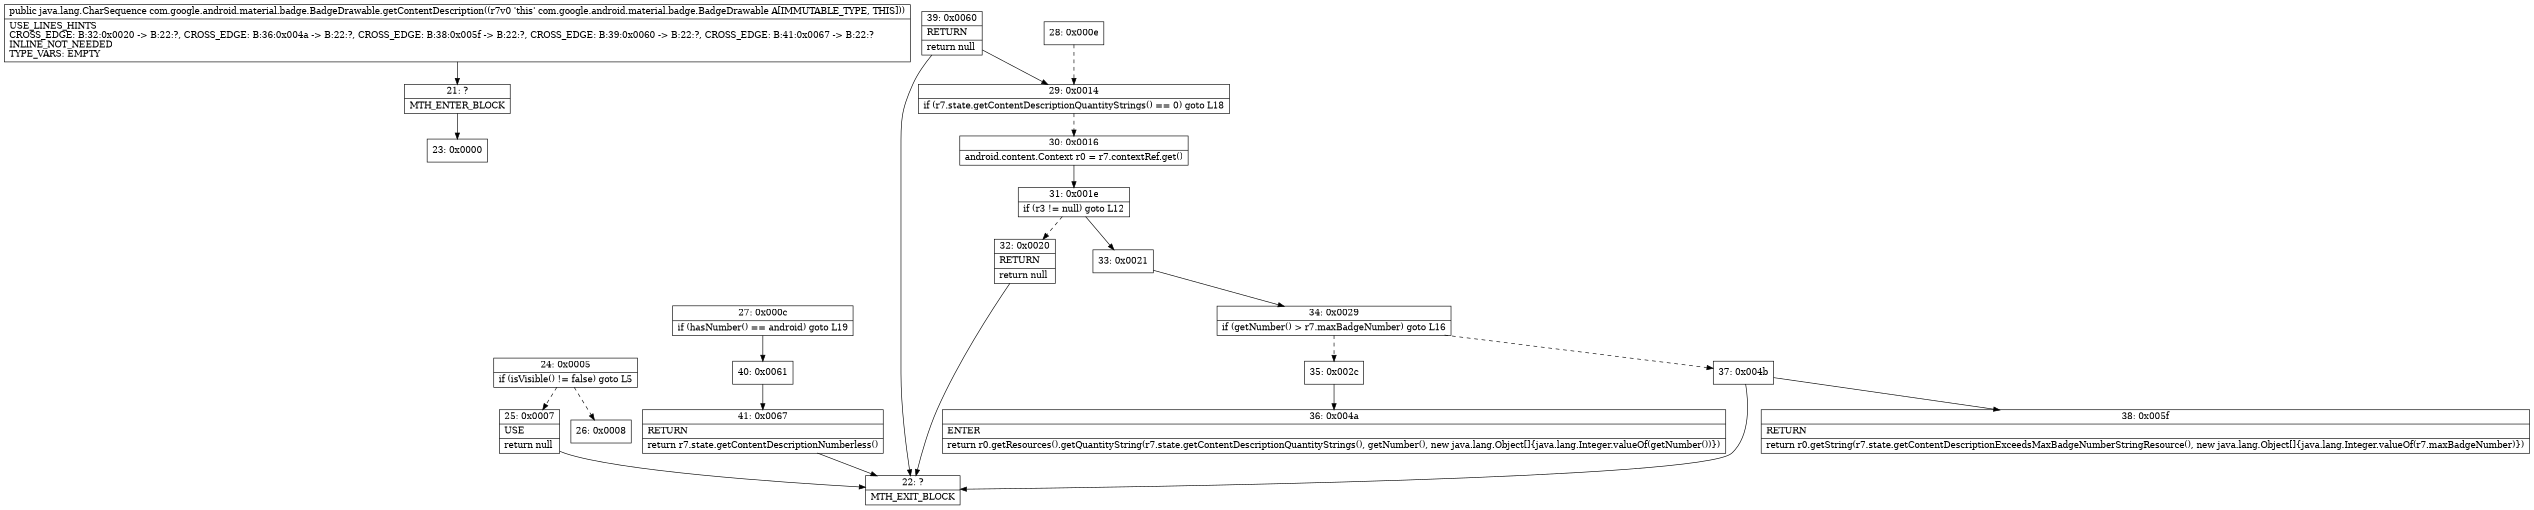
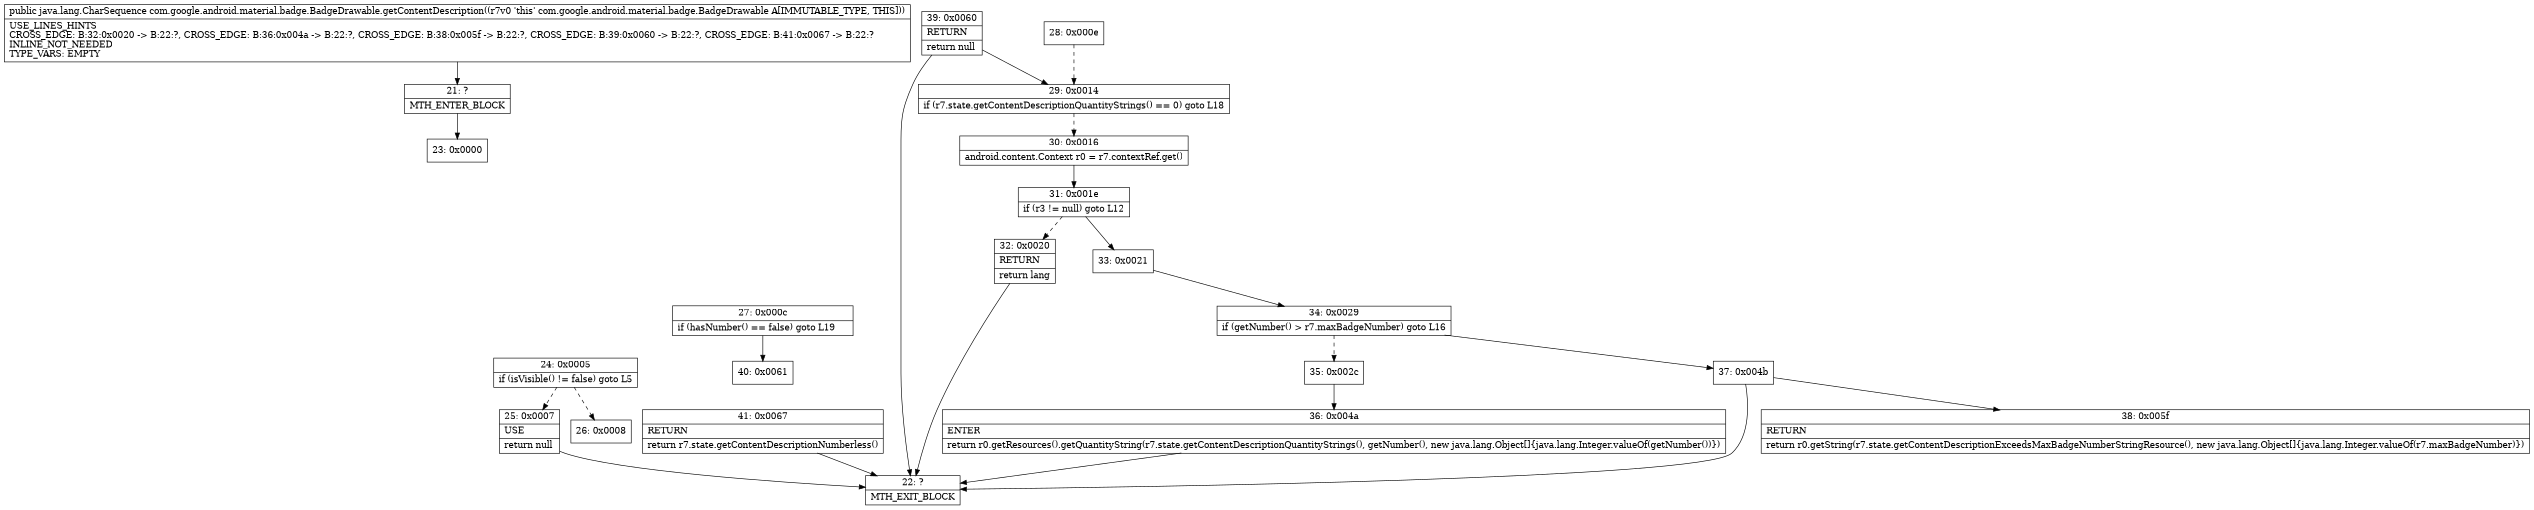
(1024, 276) -> (1025, 276)
(763, 328) -> (756, 328)
(1576, 351) -> (1576, 351)
(763, 394) -> none
none -> (1074, 468)
